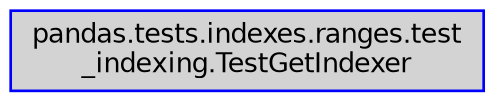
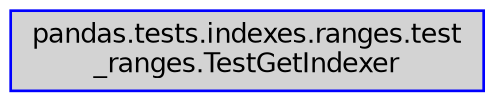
(247, 51) -> (247, 51)
